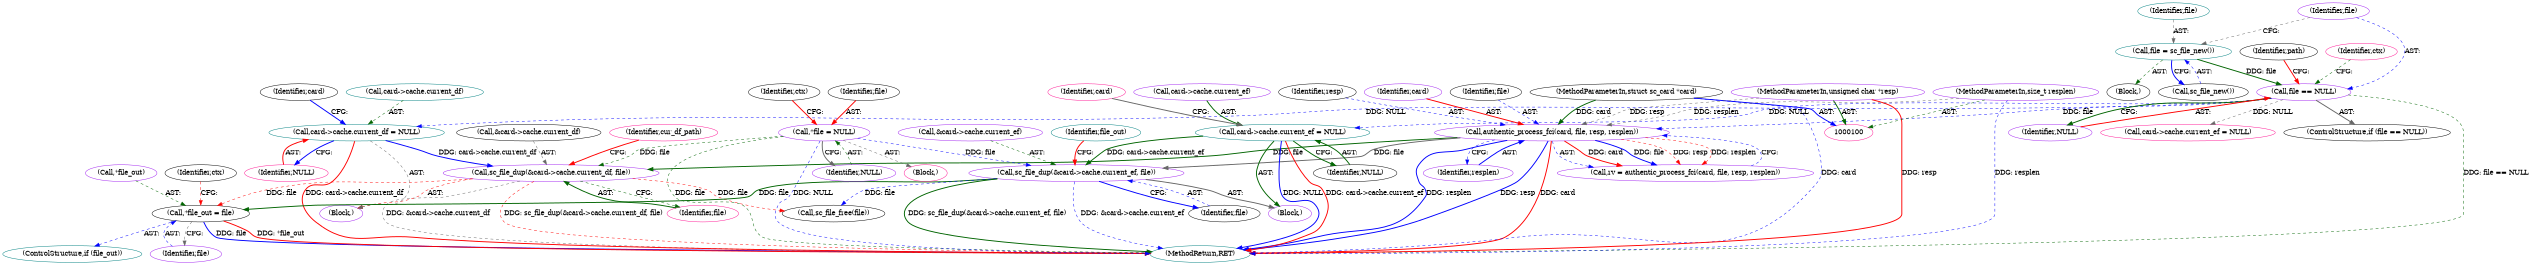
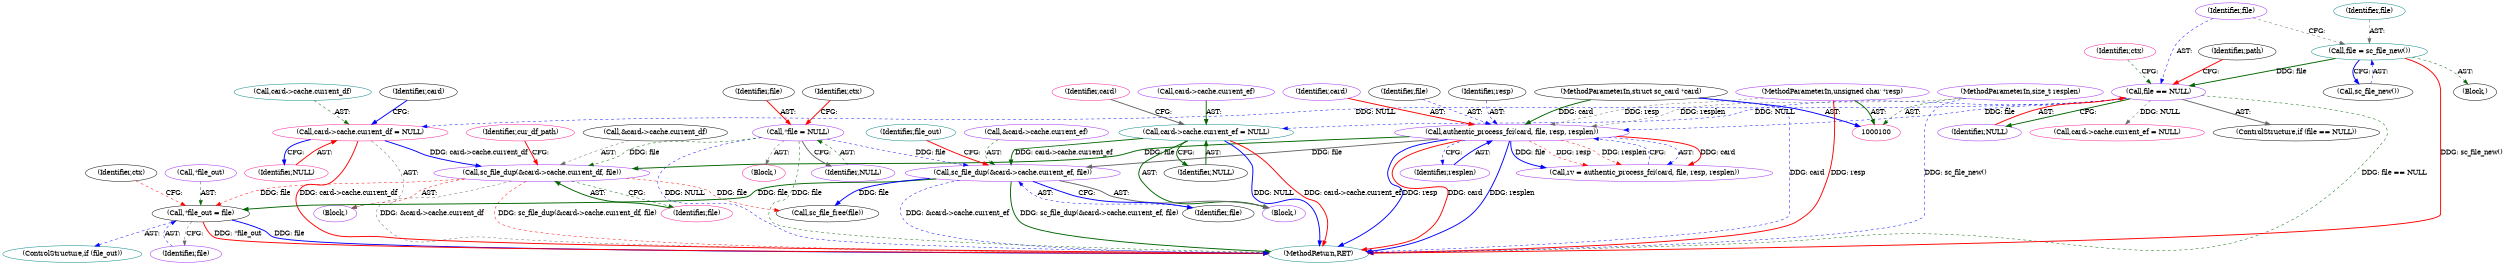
(357, 133) -> (360, 133)
(2017, 173) -> (1956, 173)
(911, 185) -> (878, 185)
none -> (1995, 243)
